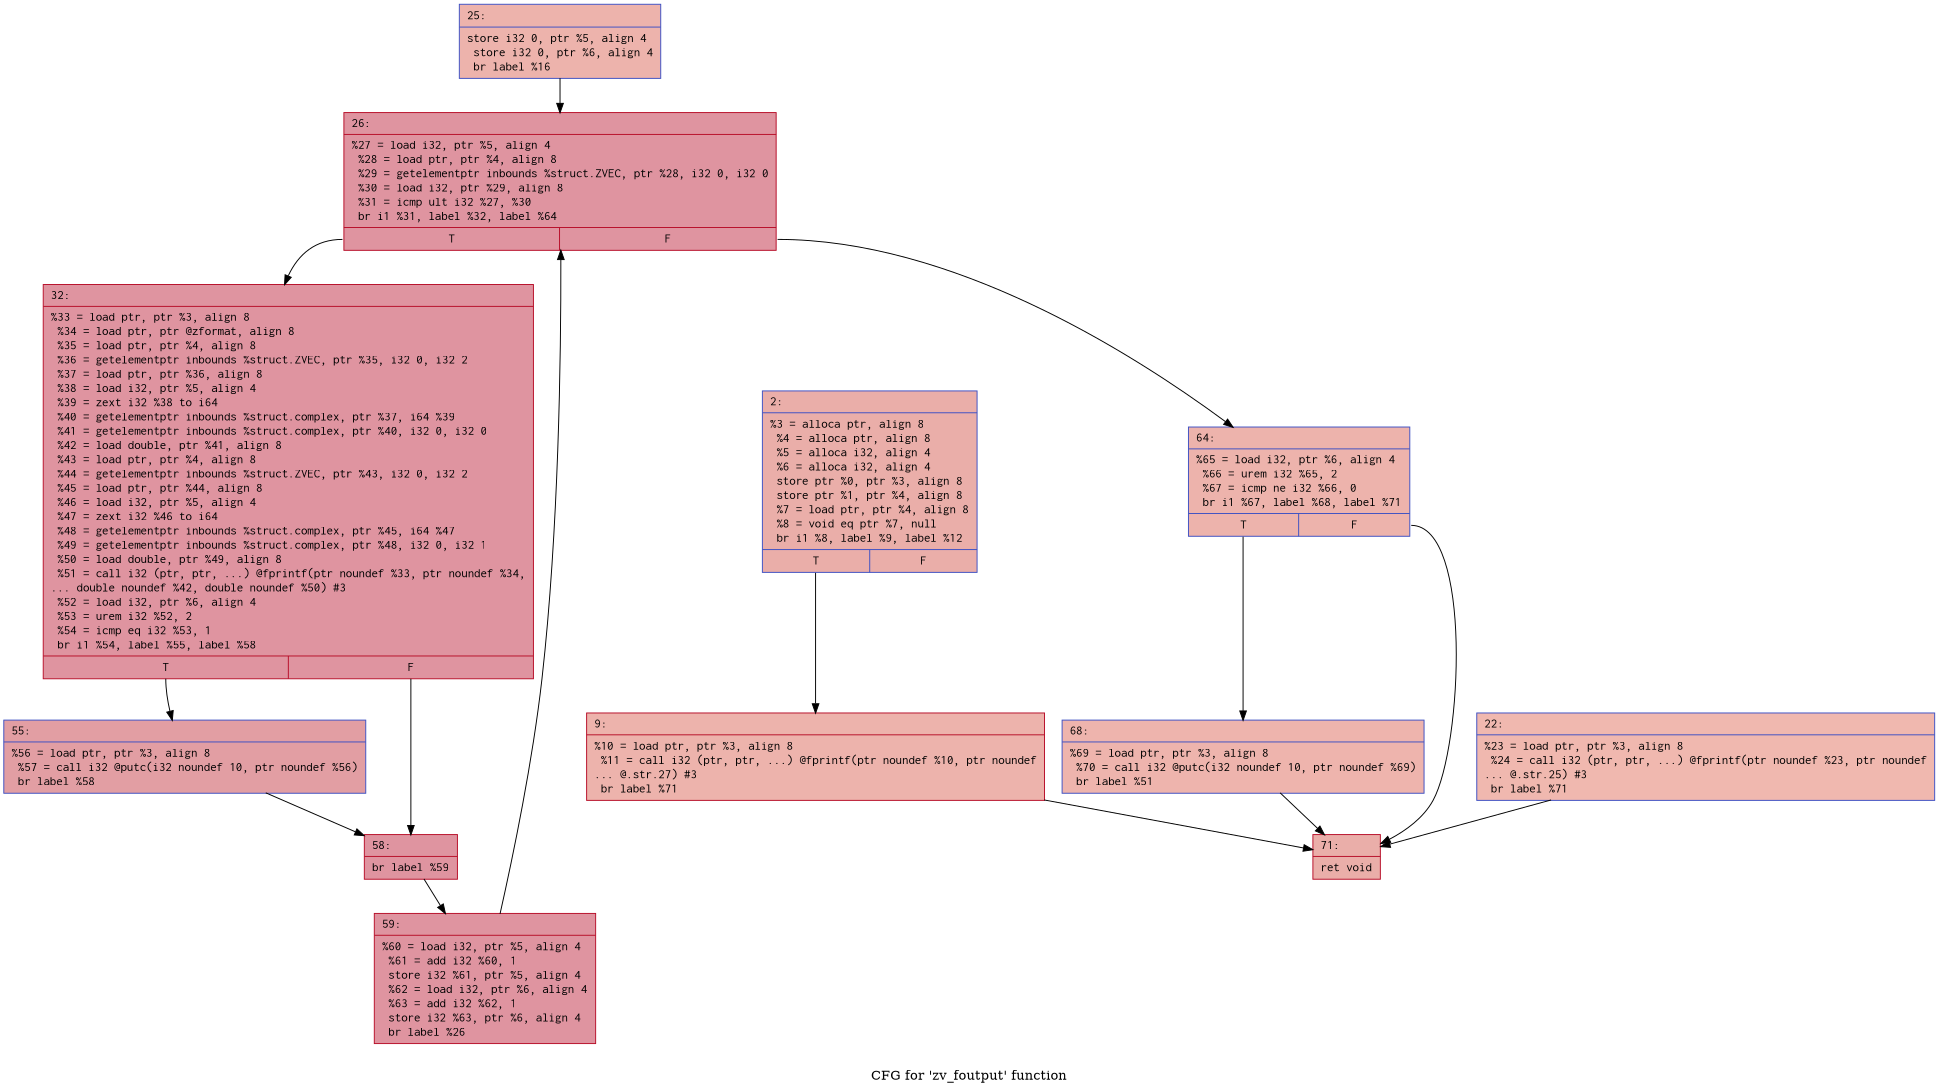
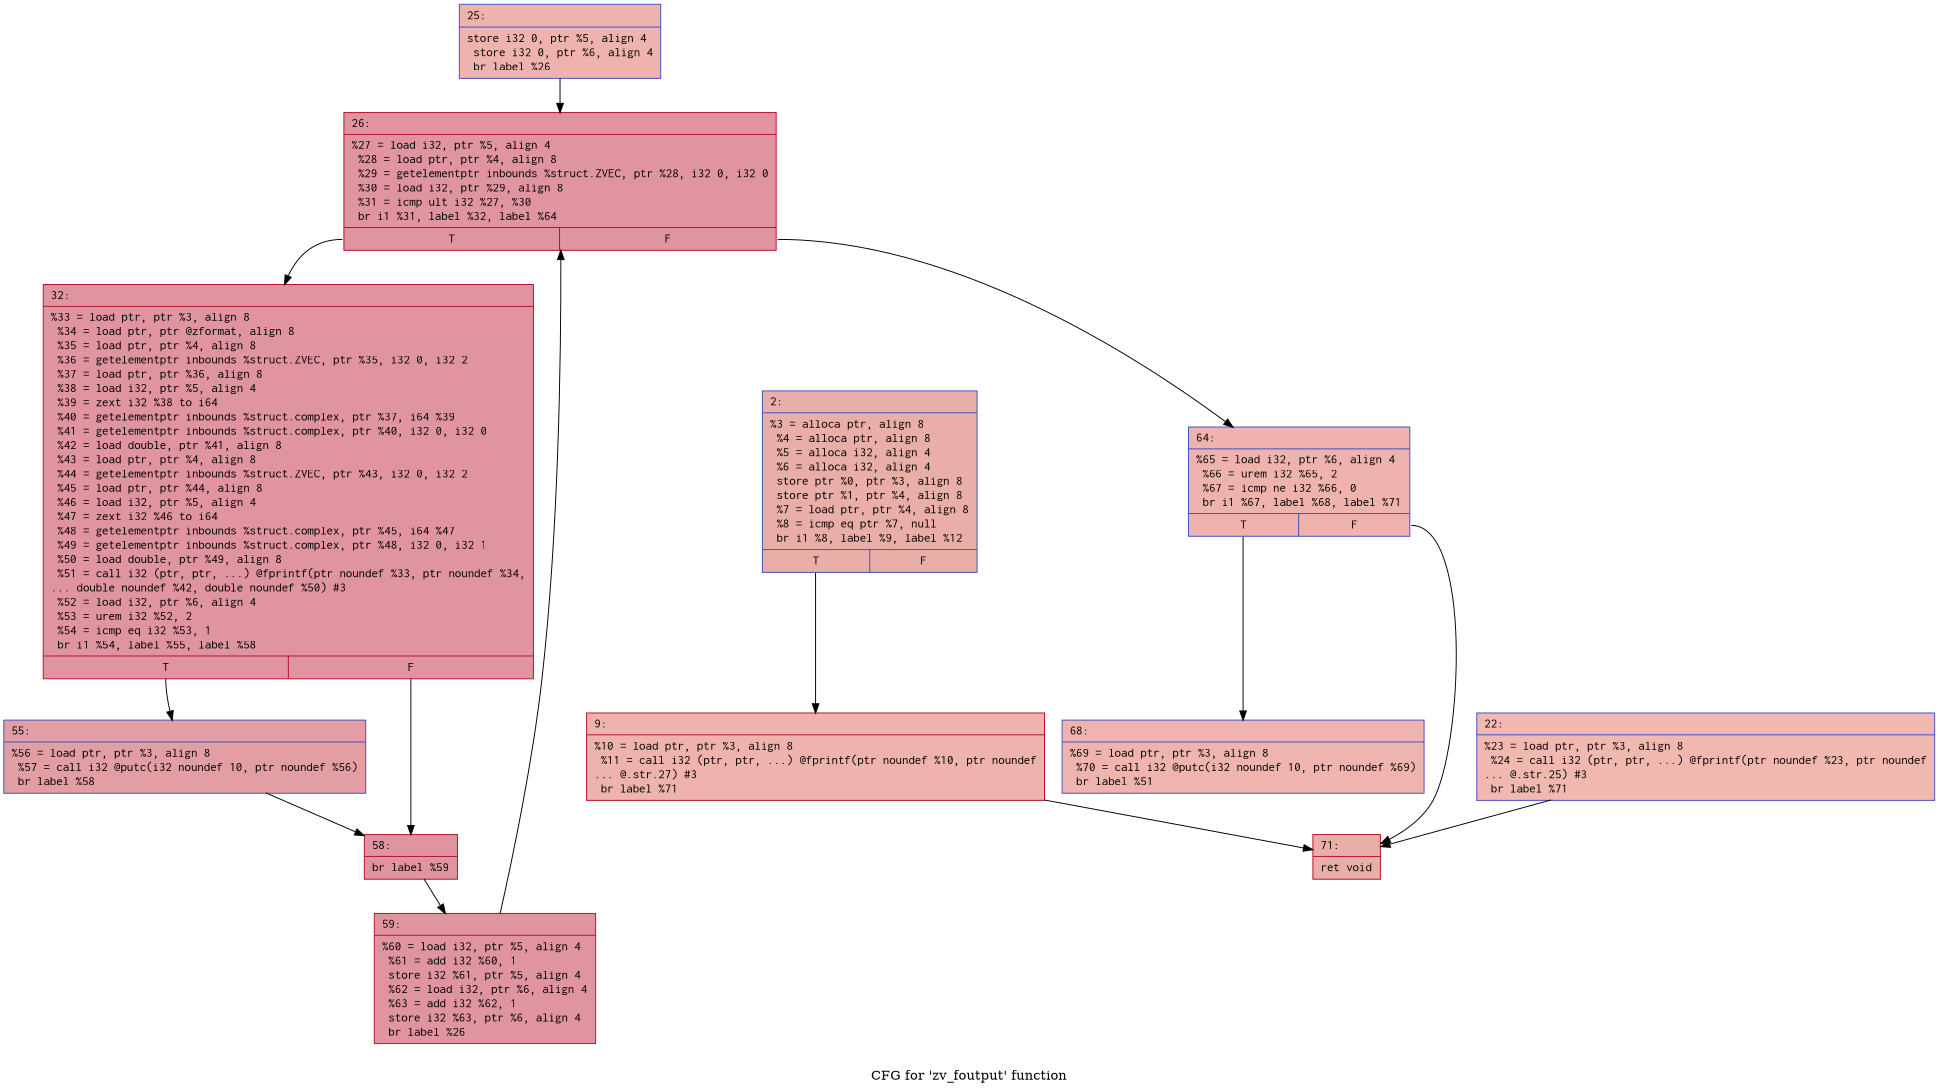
(509, 66) -> (509, 66)
(854, 523) -> (854, 523)
(1299, 811) -> none
